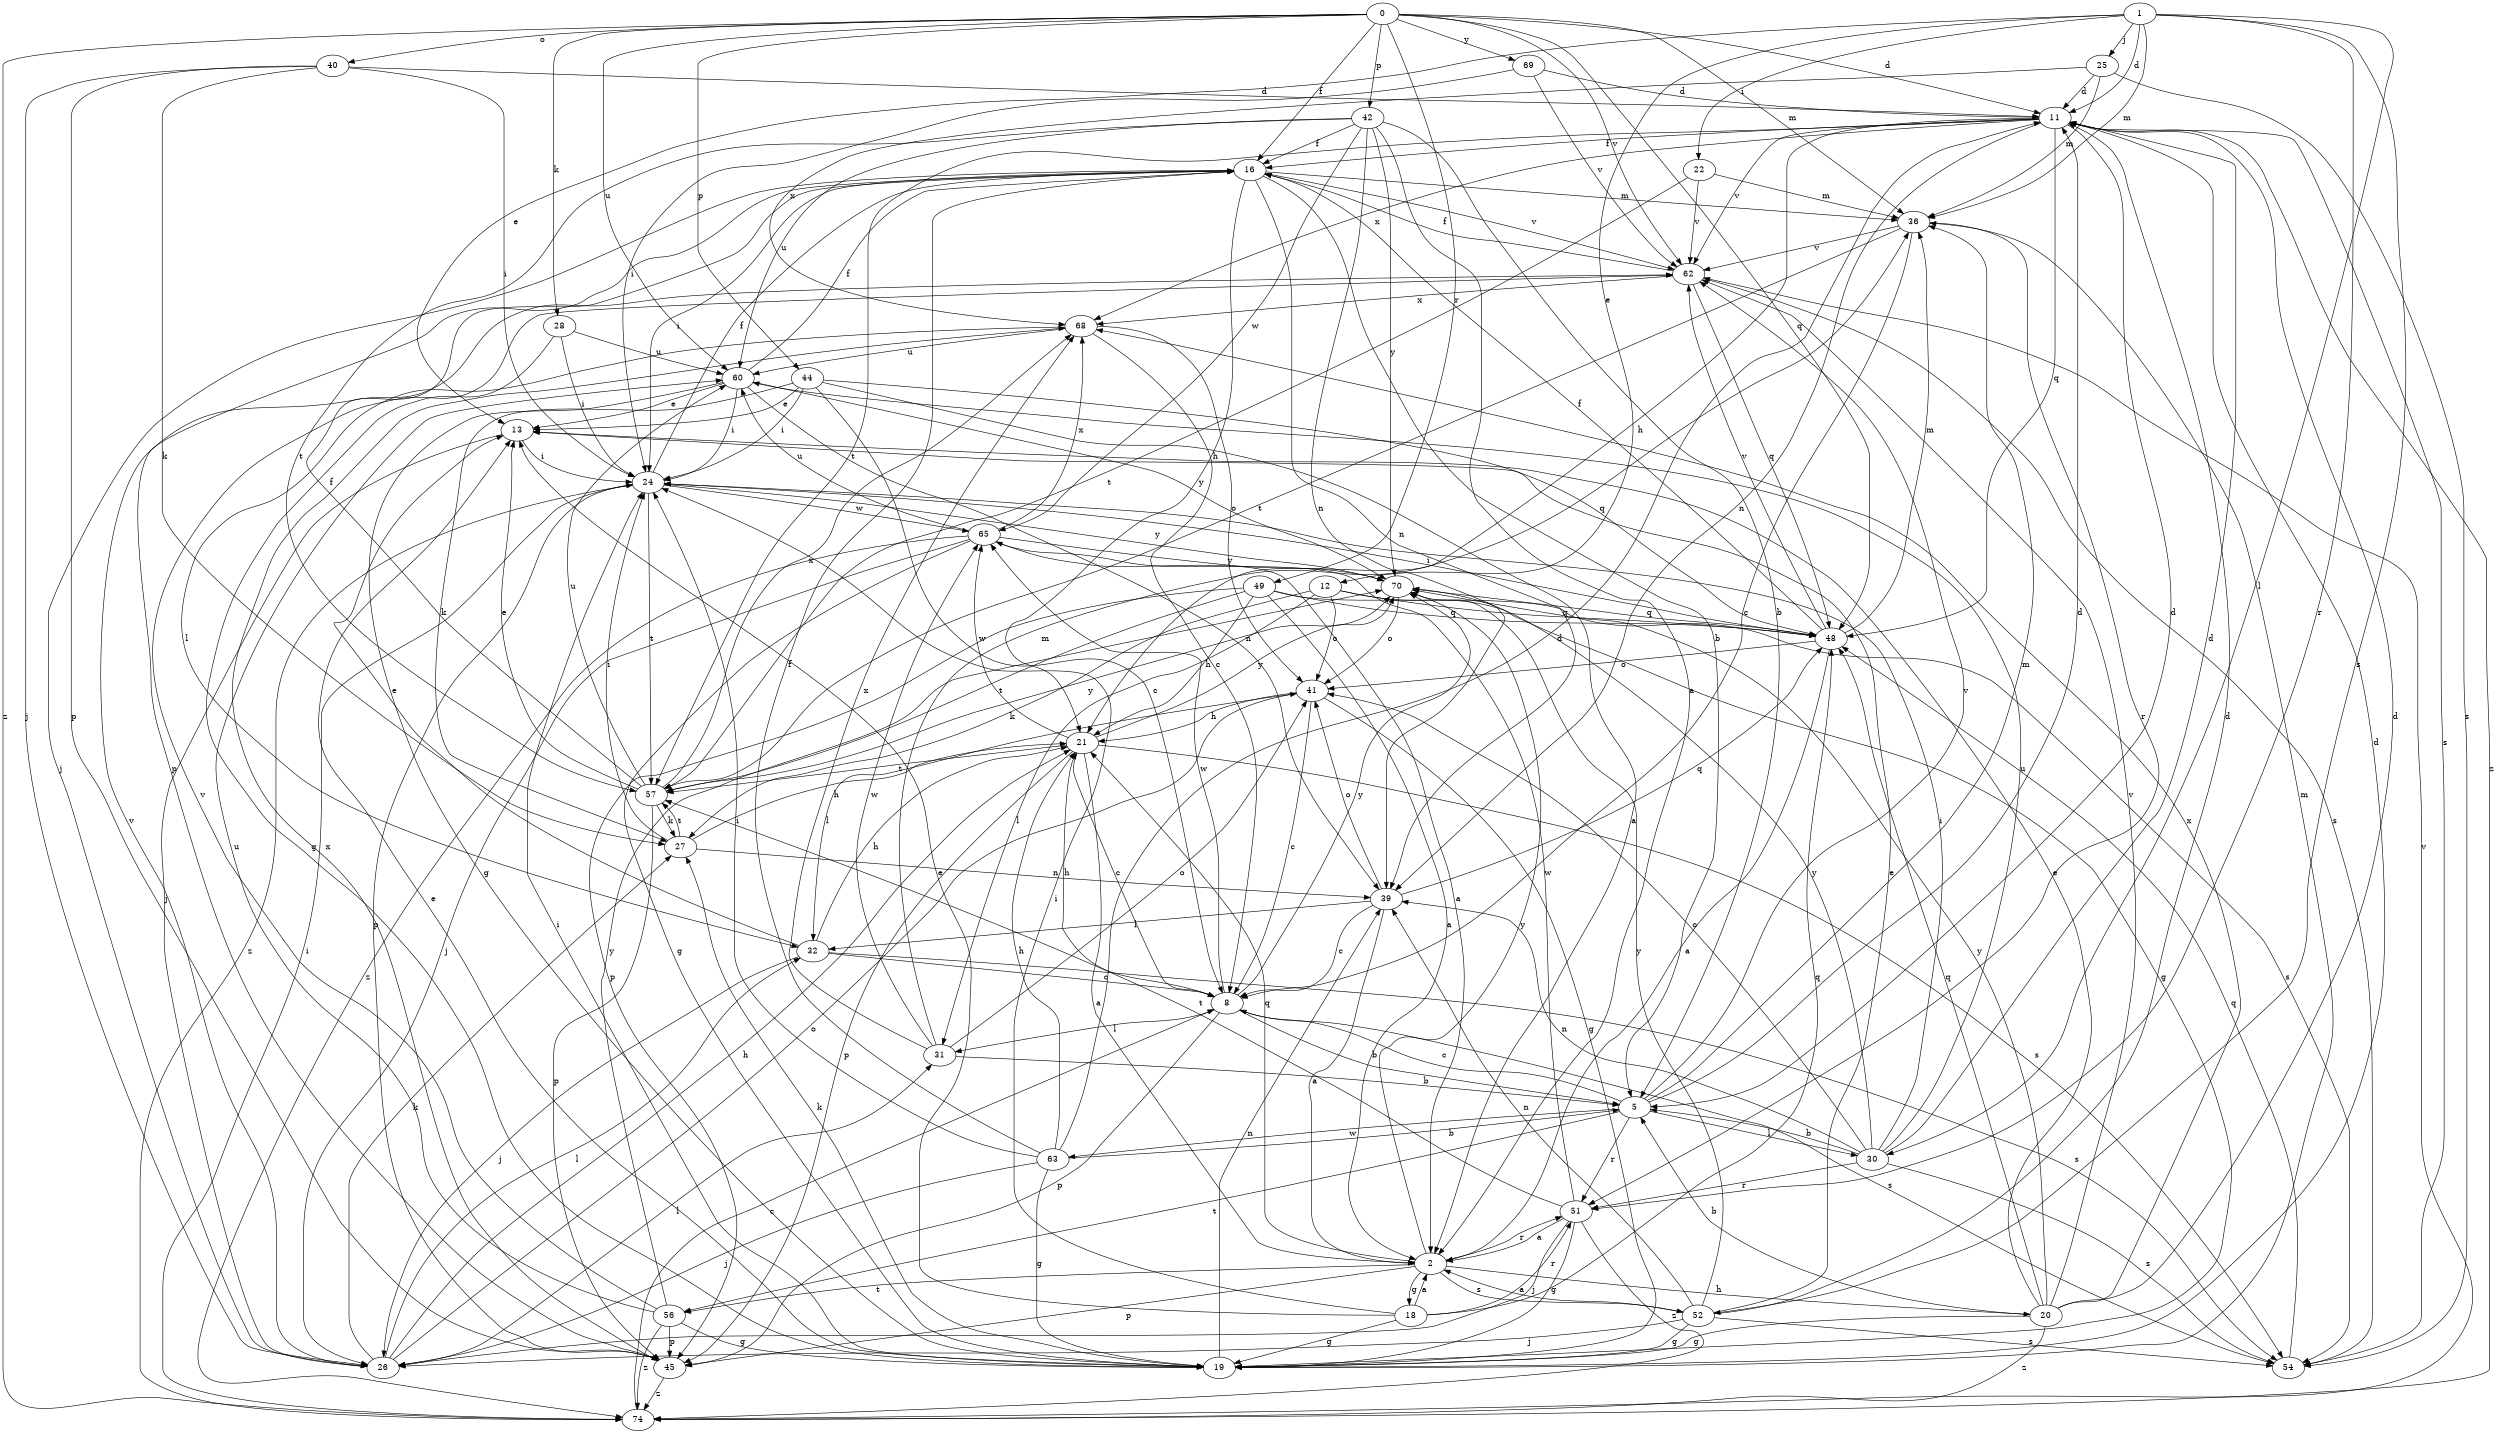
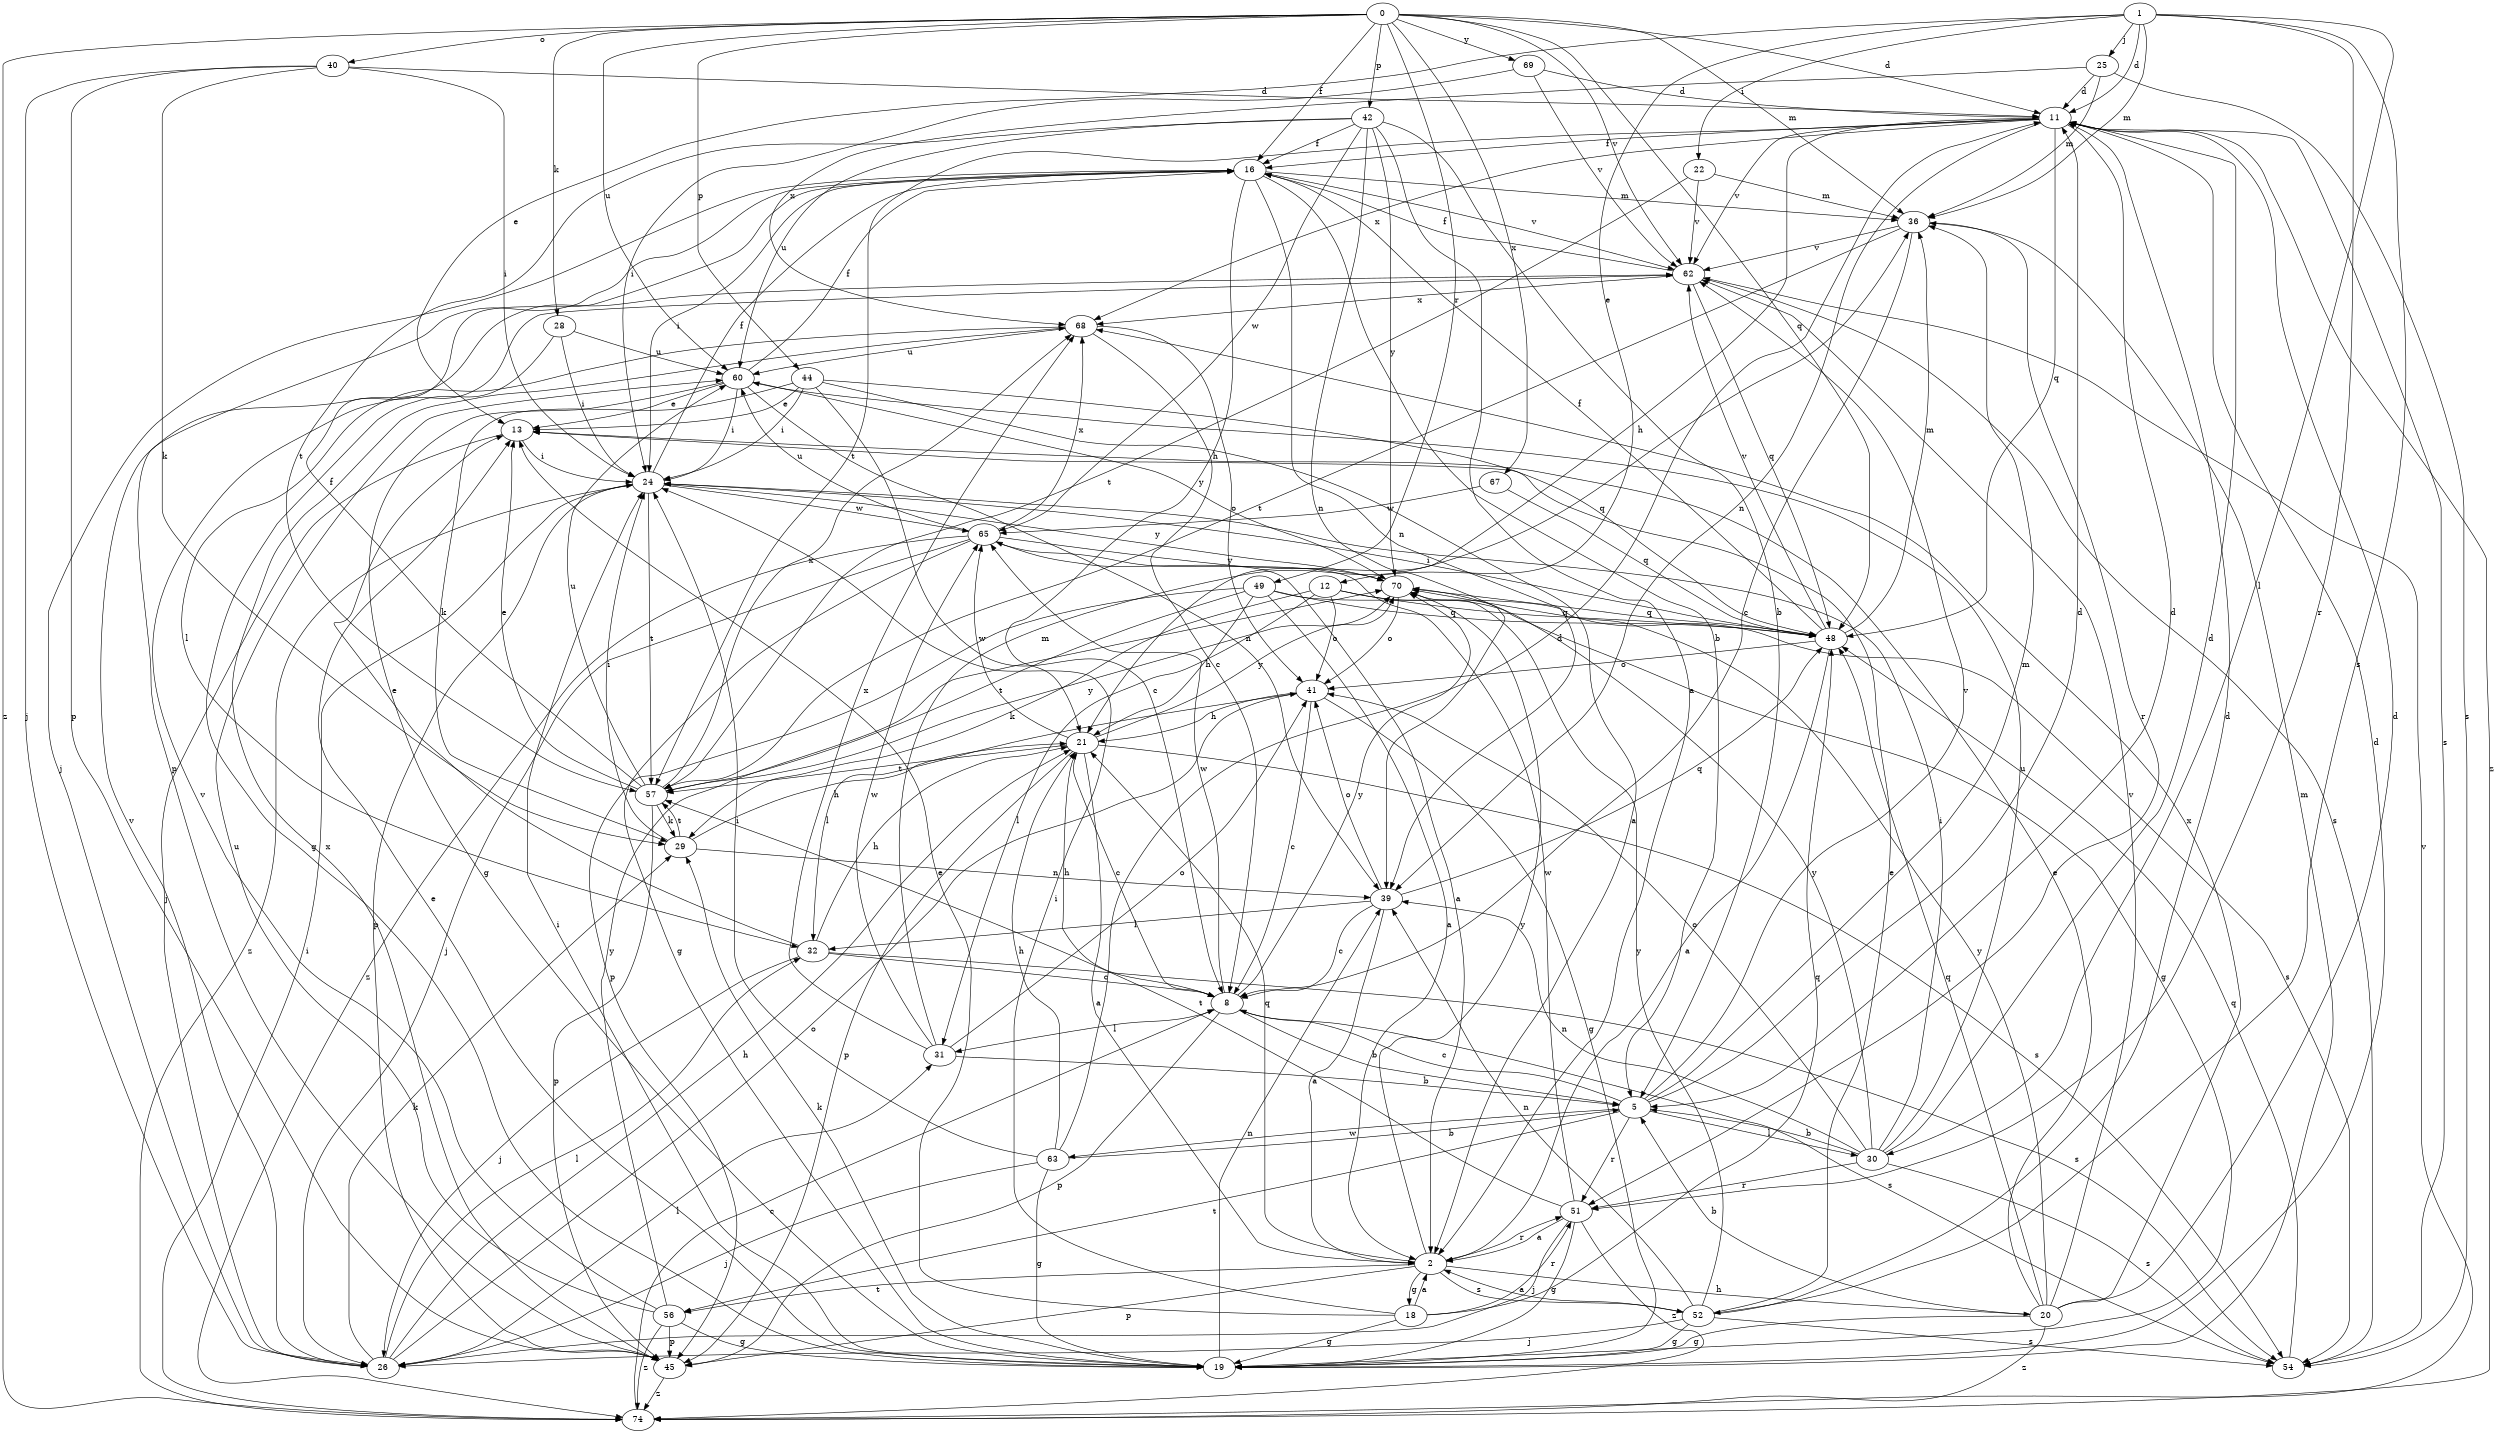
none -> (1495, 482)
(790, 654) -> none
(681, 847) -> (681, 847)
